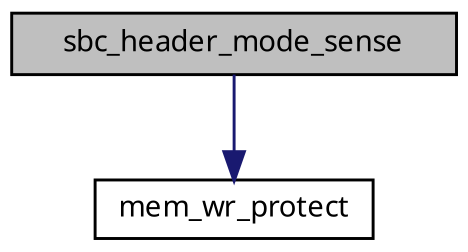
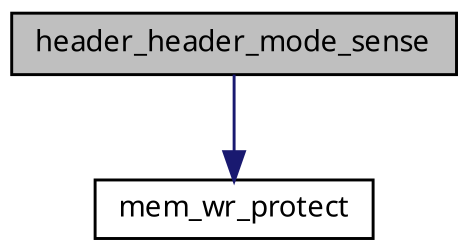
(234, 44) -> (234, 44)
